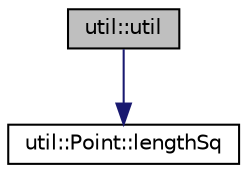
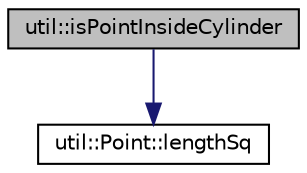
(124, 29) -> (154, 29)
